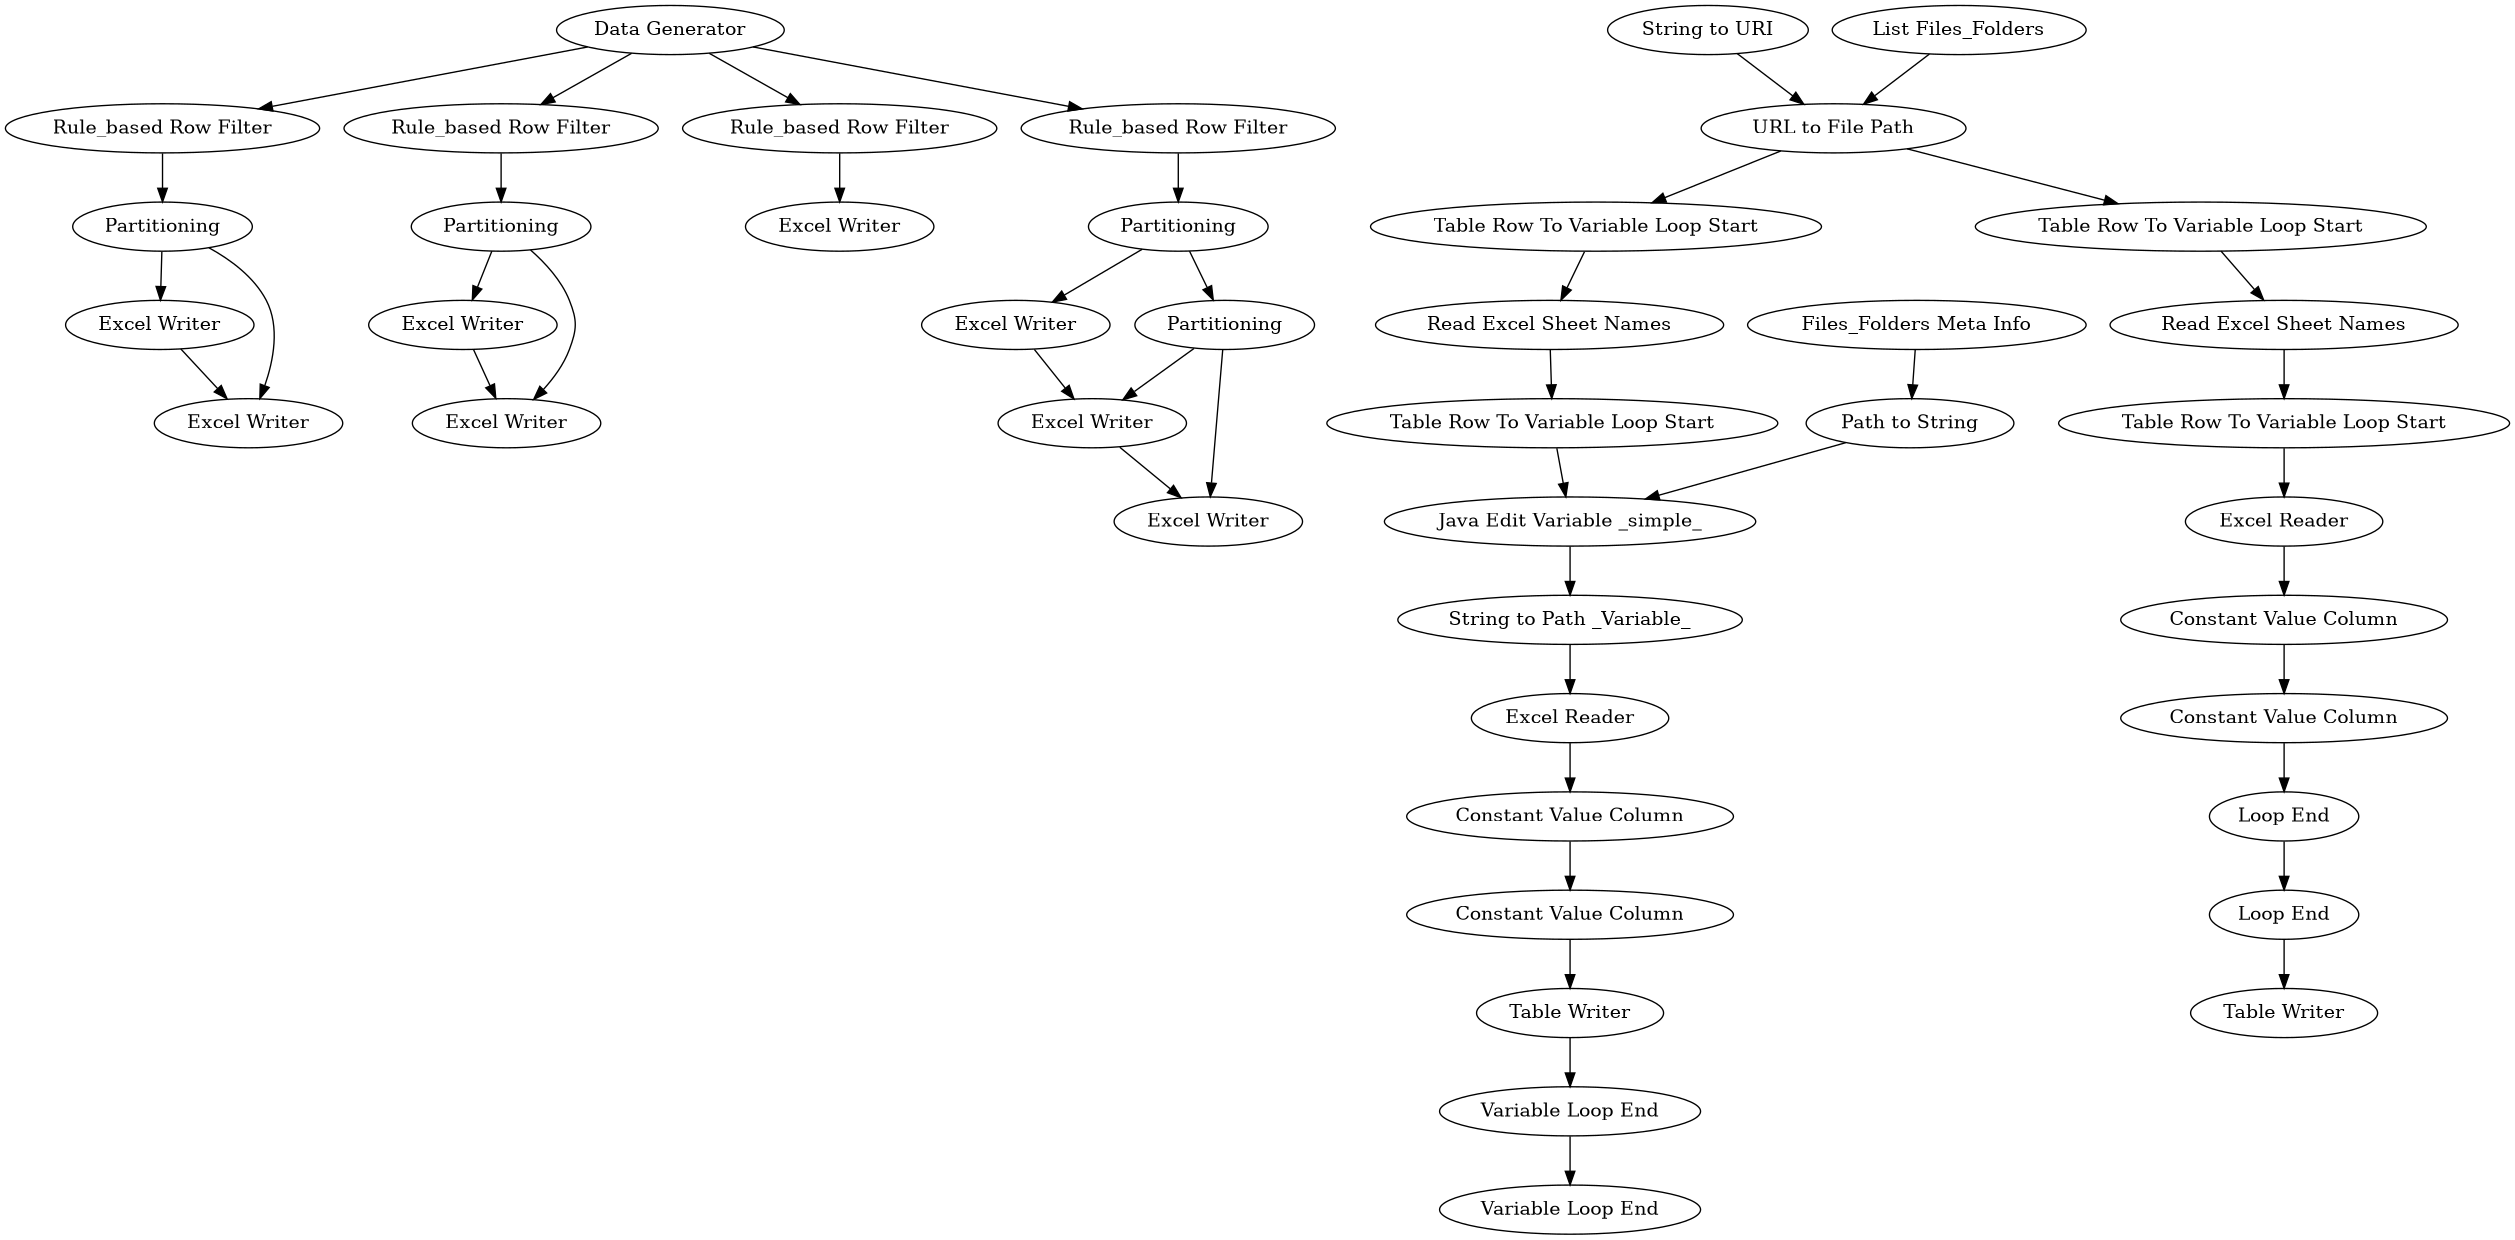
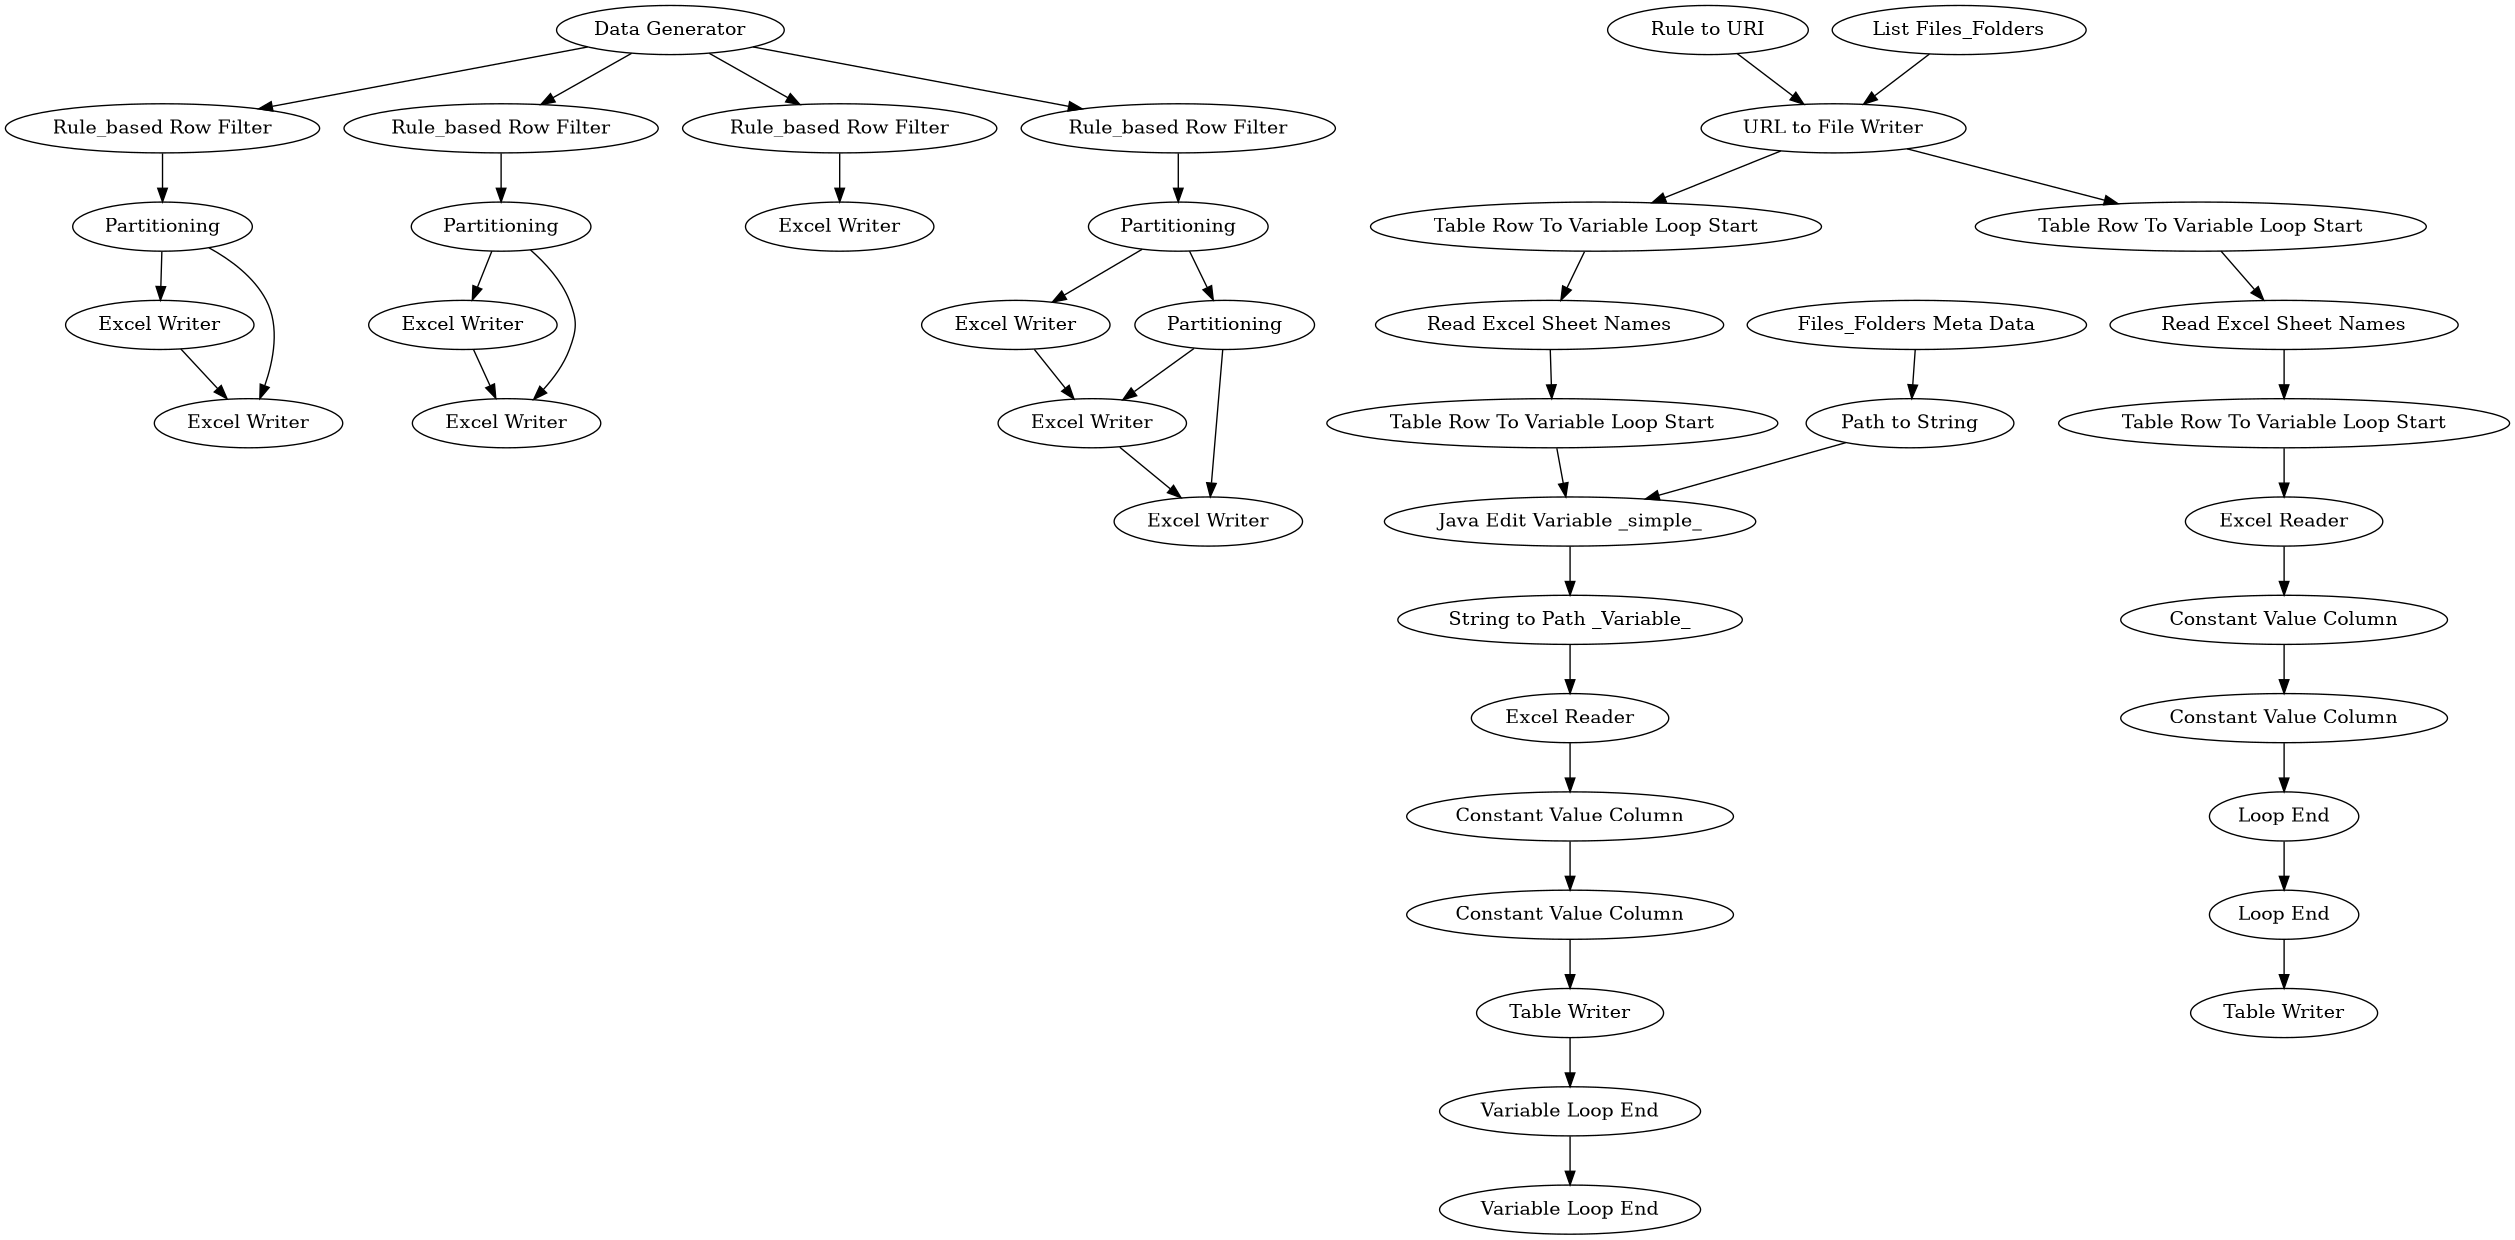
(1708, 30) -> (1708, 30)
(1834, 128) -> (1834, 128)
(1917, 325) -> (1917, 325)
